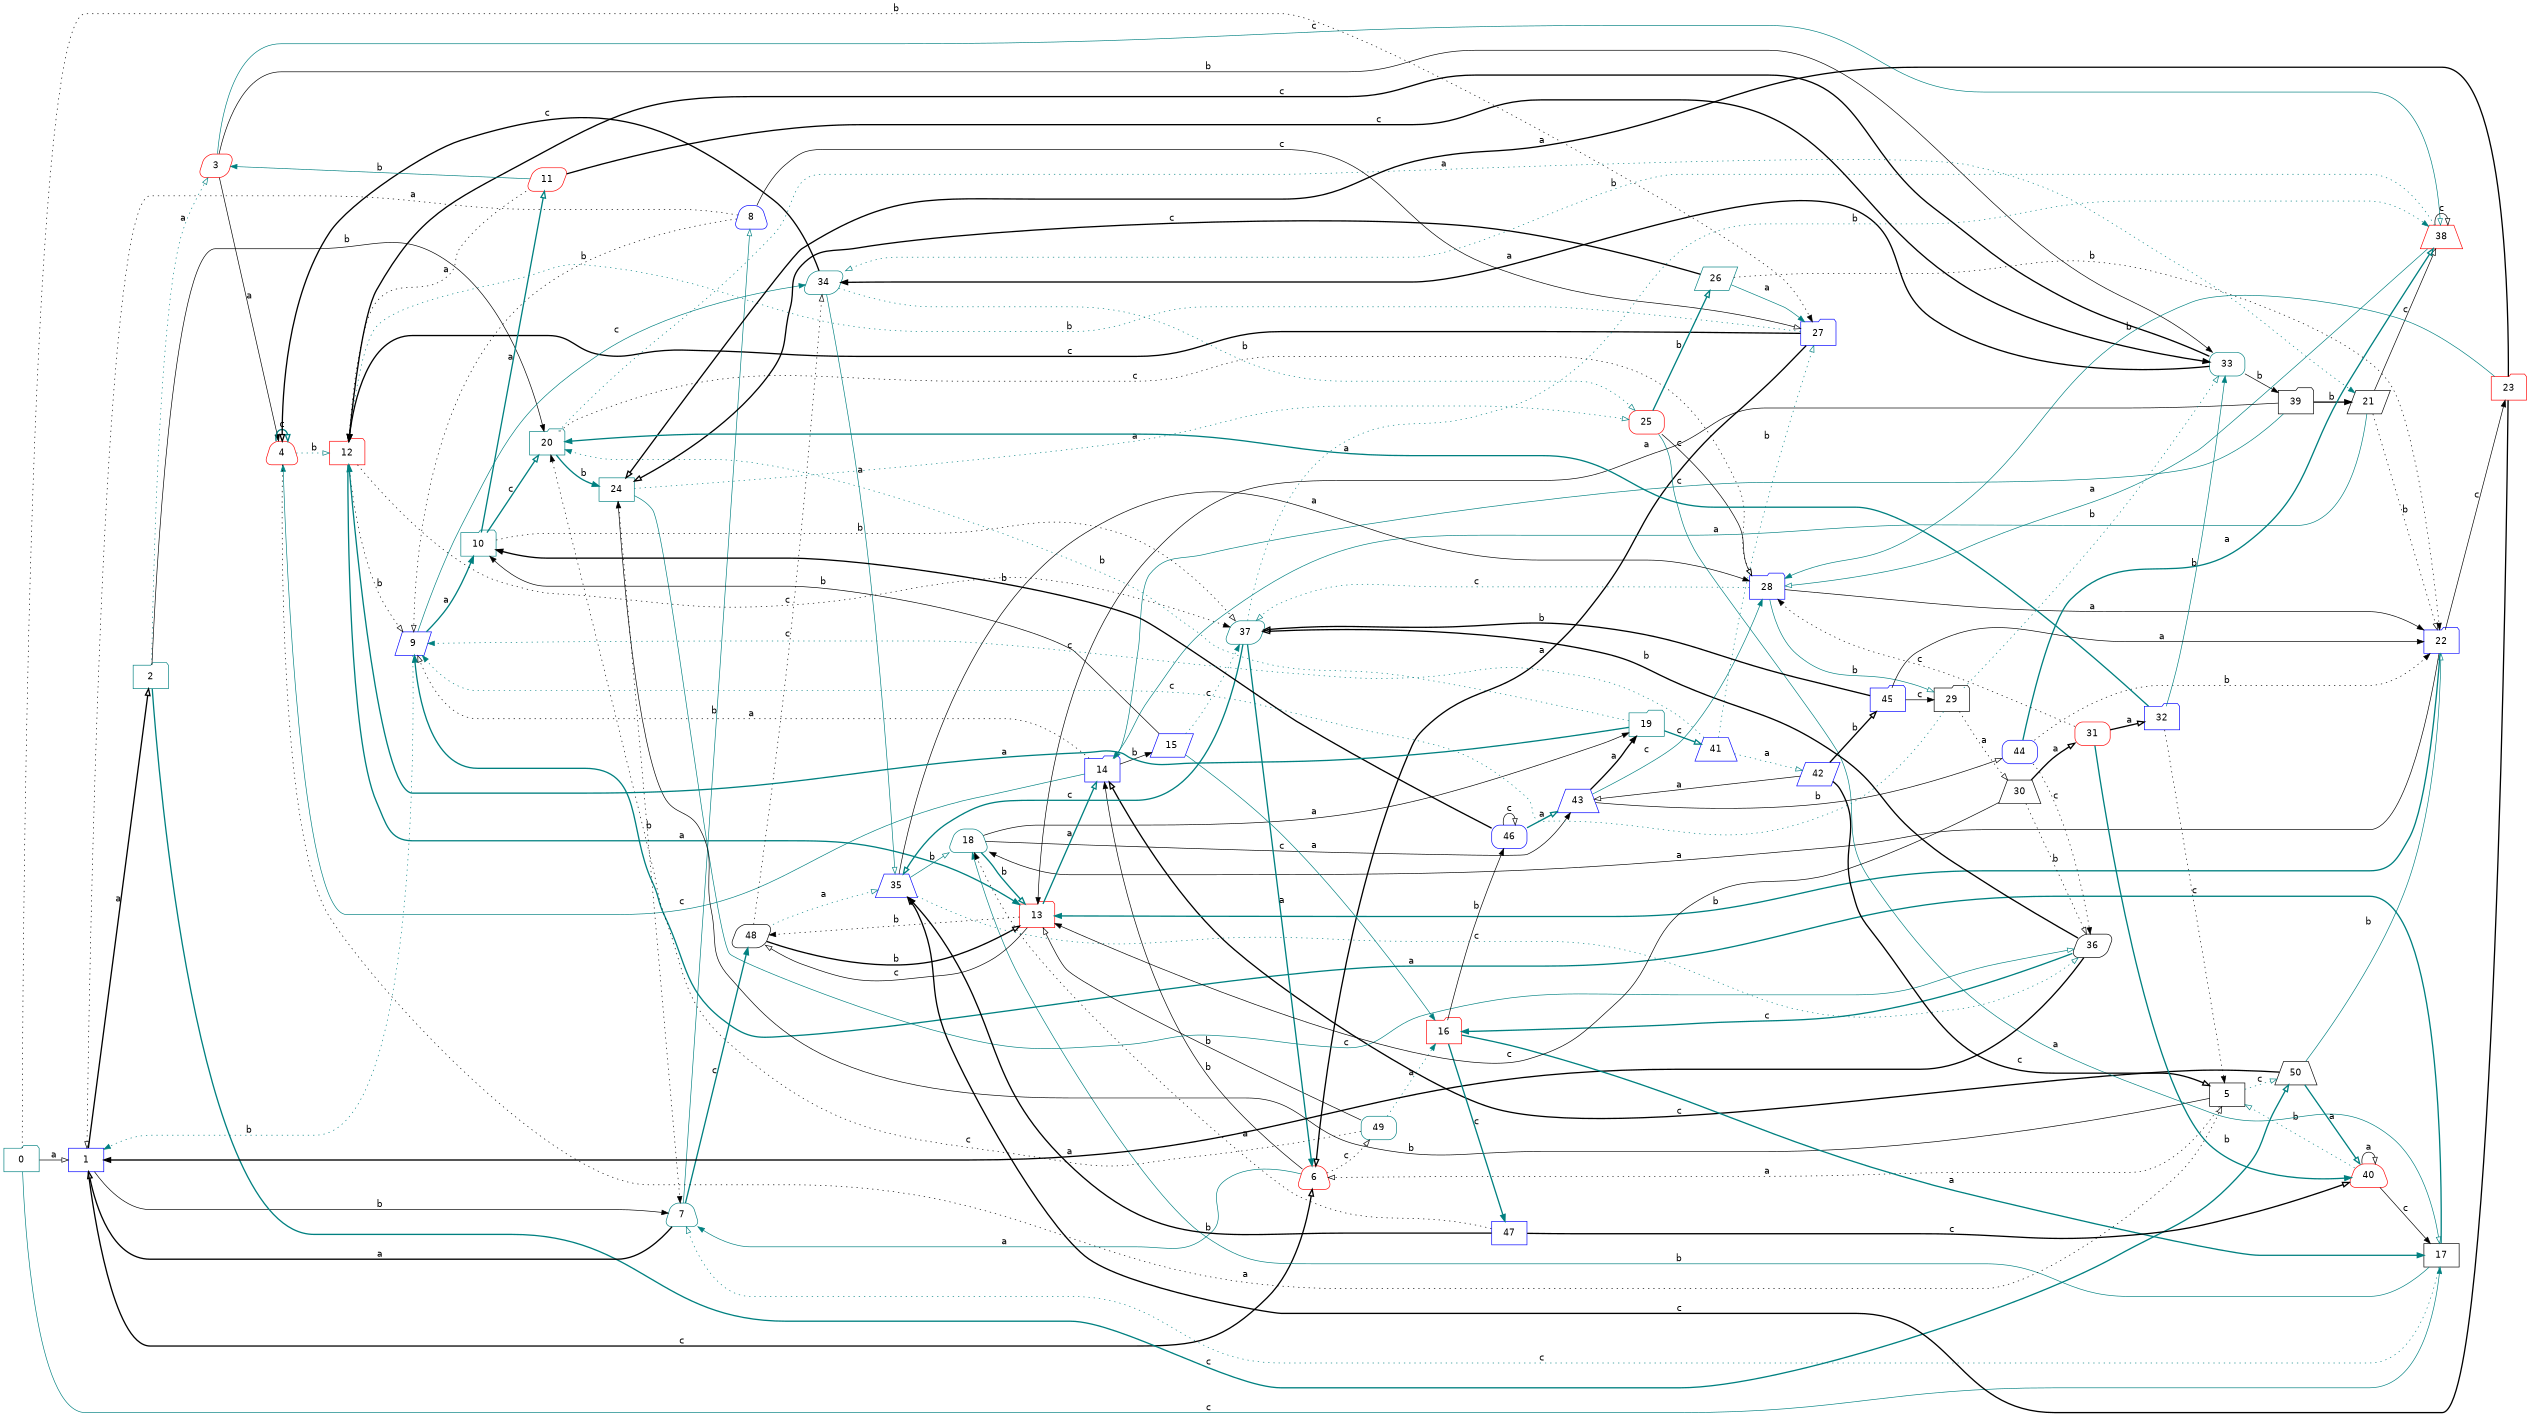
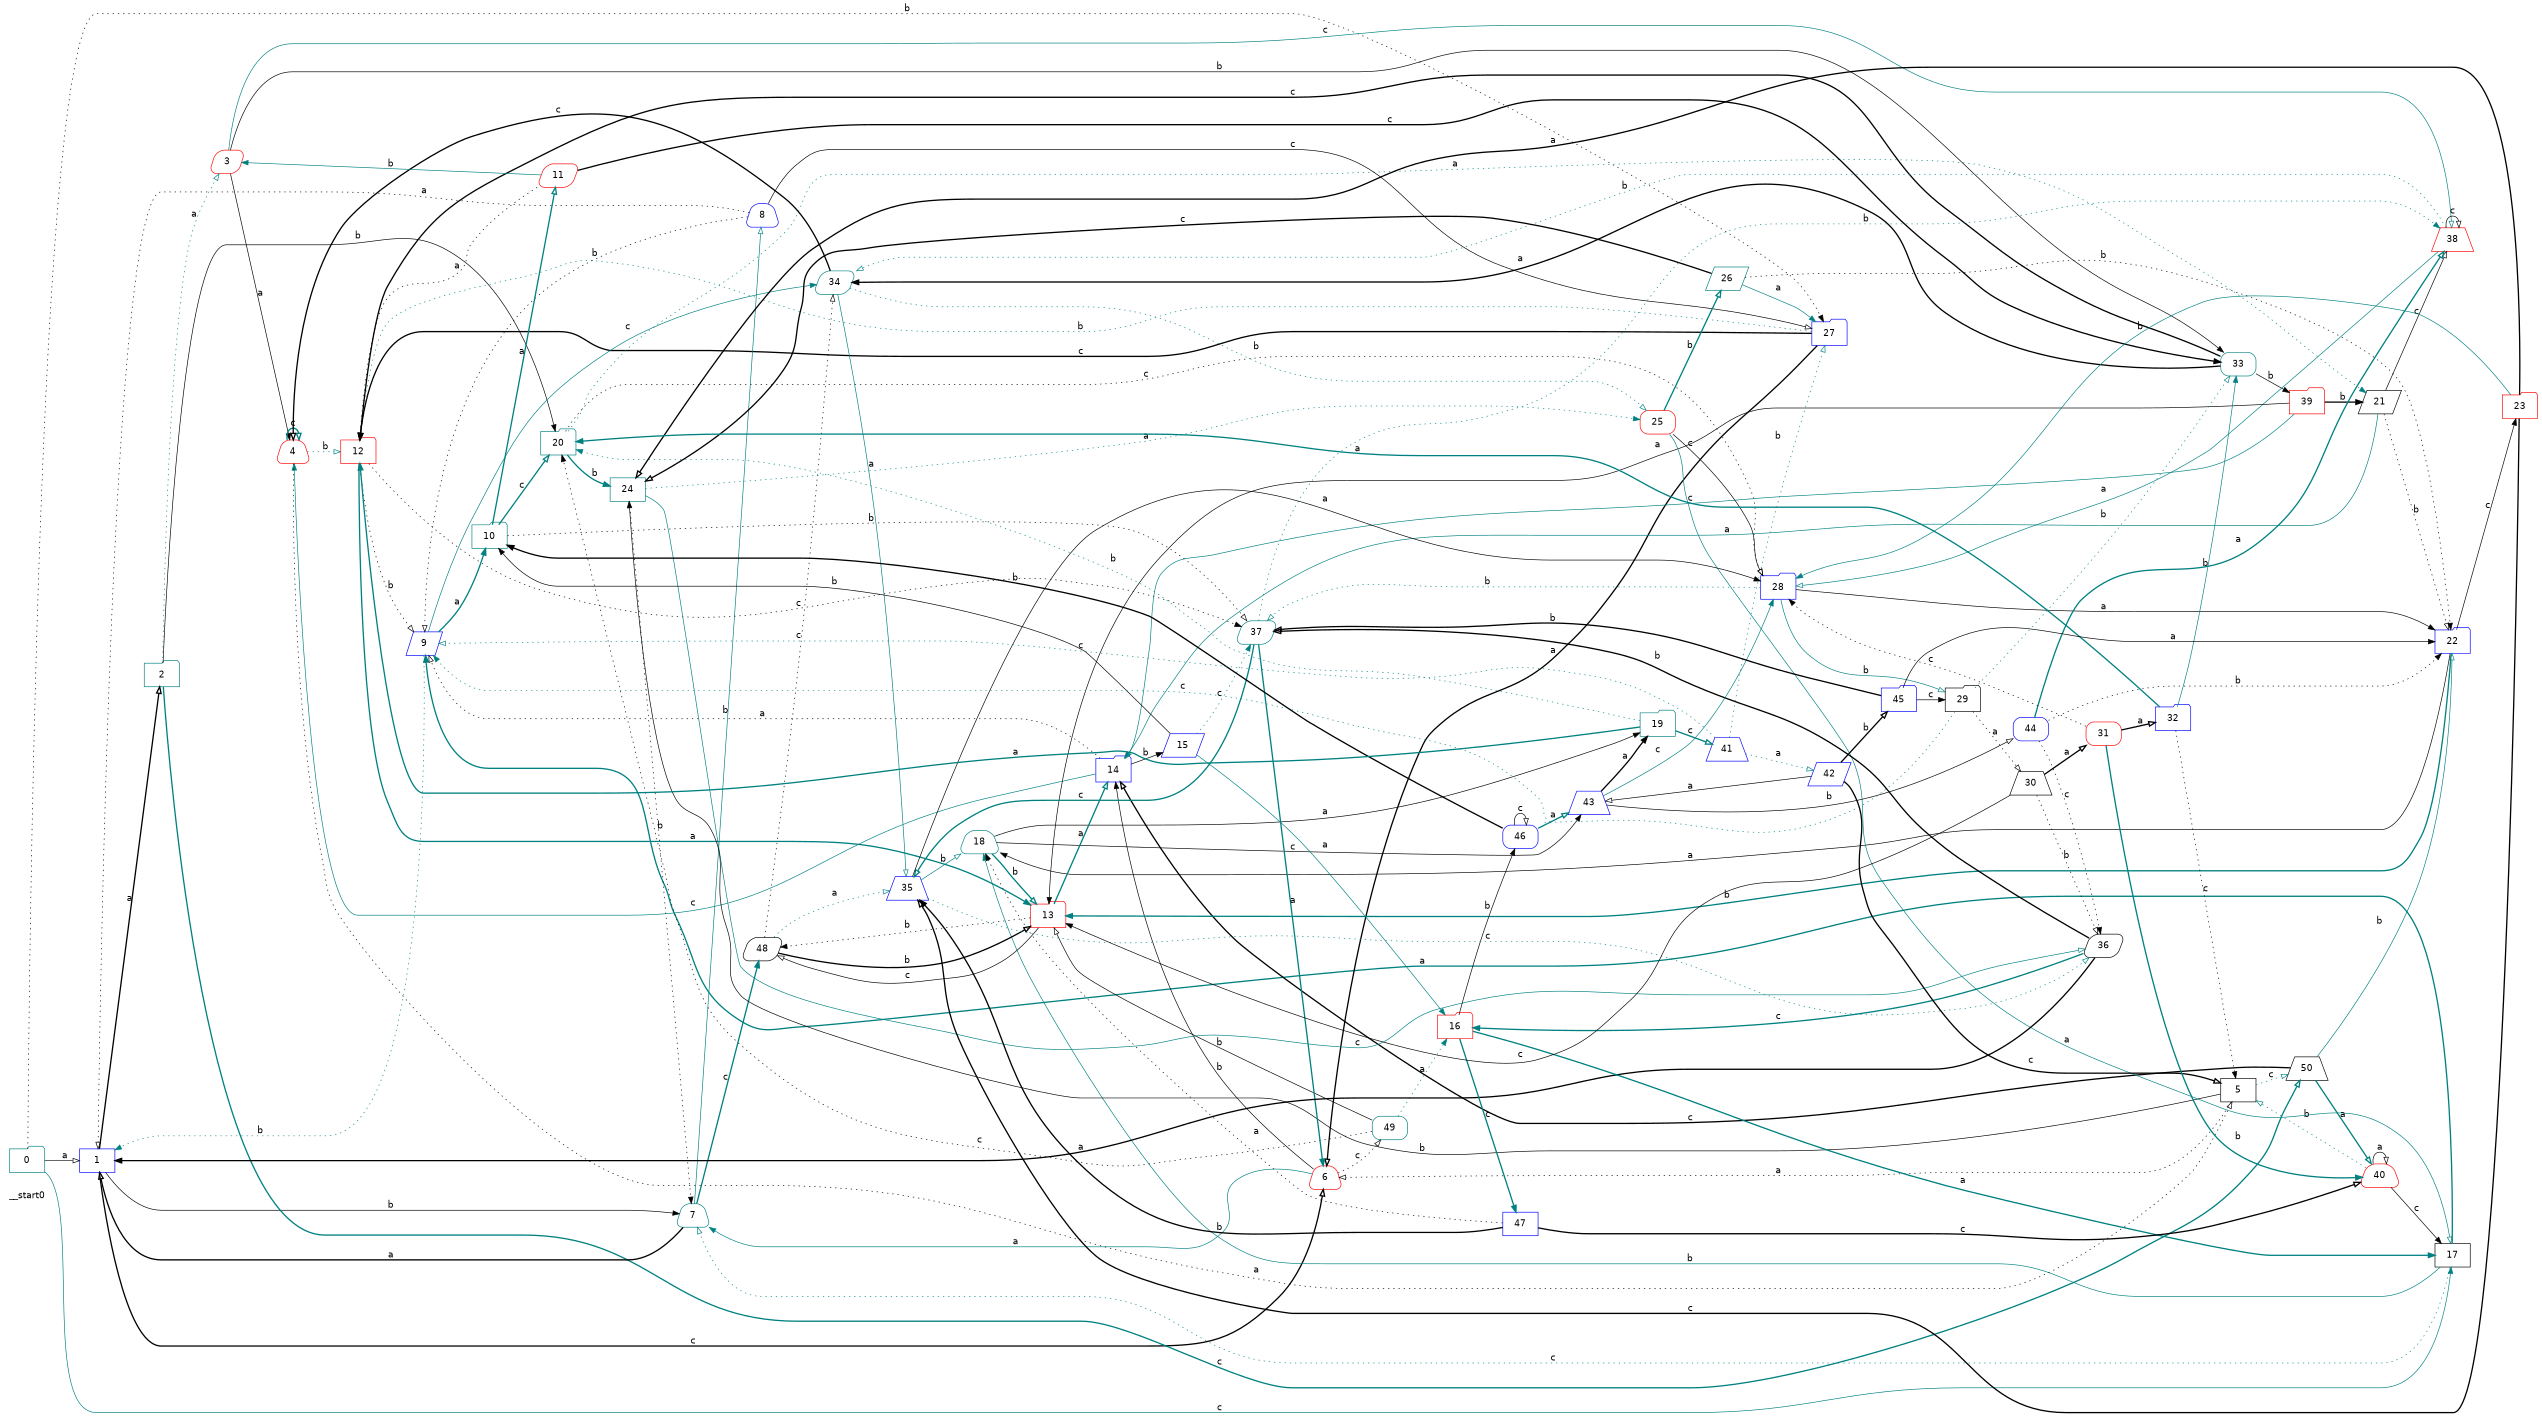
(2296, 402) -> (2307, 402)
(1129, 442) -> (1140, 442)
(1477, 582) -> (1488, 582)
(1111, 655) -> (1122, 655)
none -> (27, 1196)
